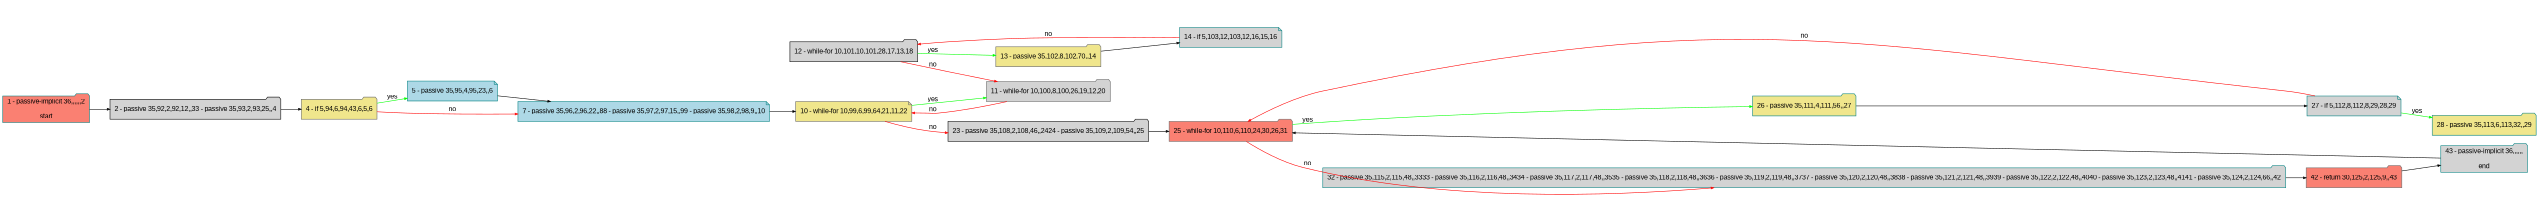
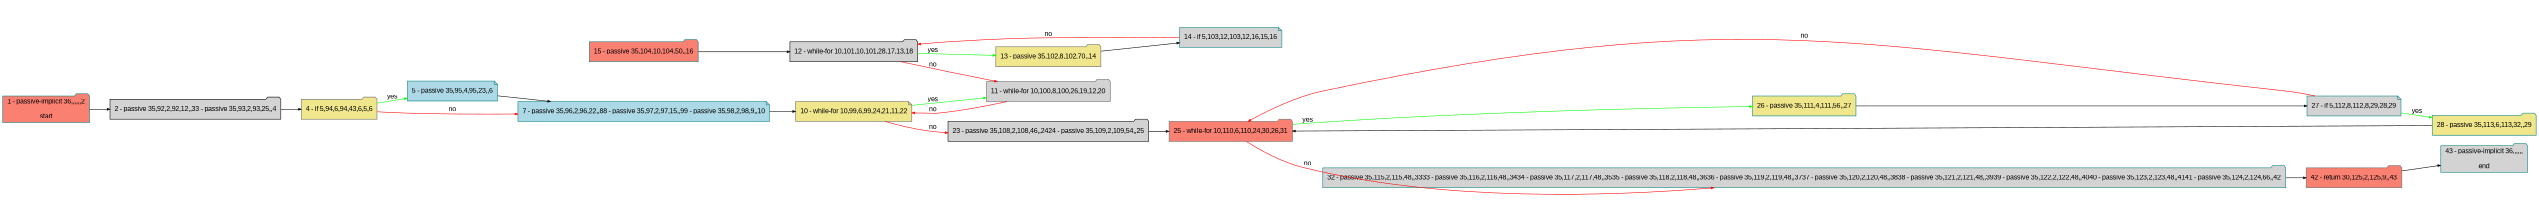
none -> (644, 52)
(854, 111) -> (854, 111)
(1868, 146) -> (1864, 128)
